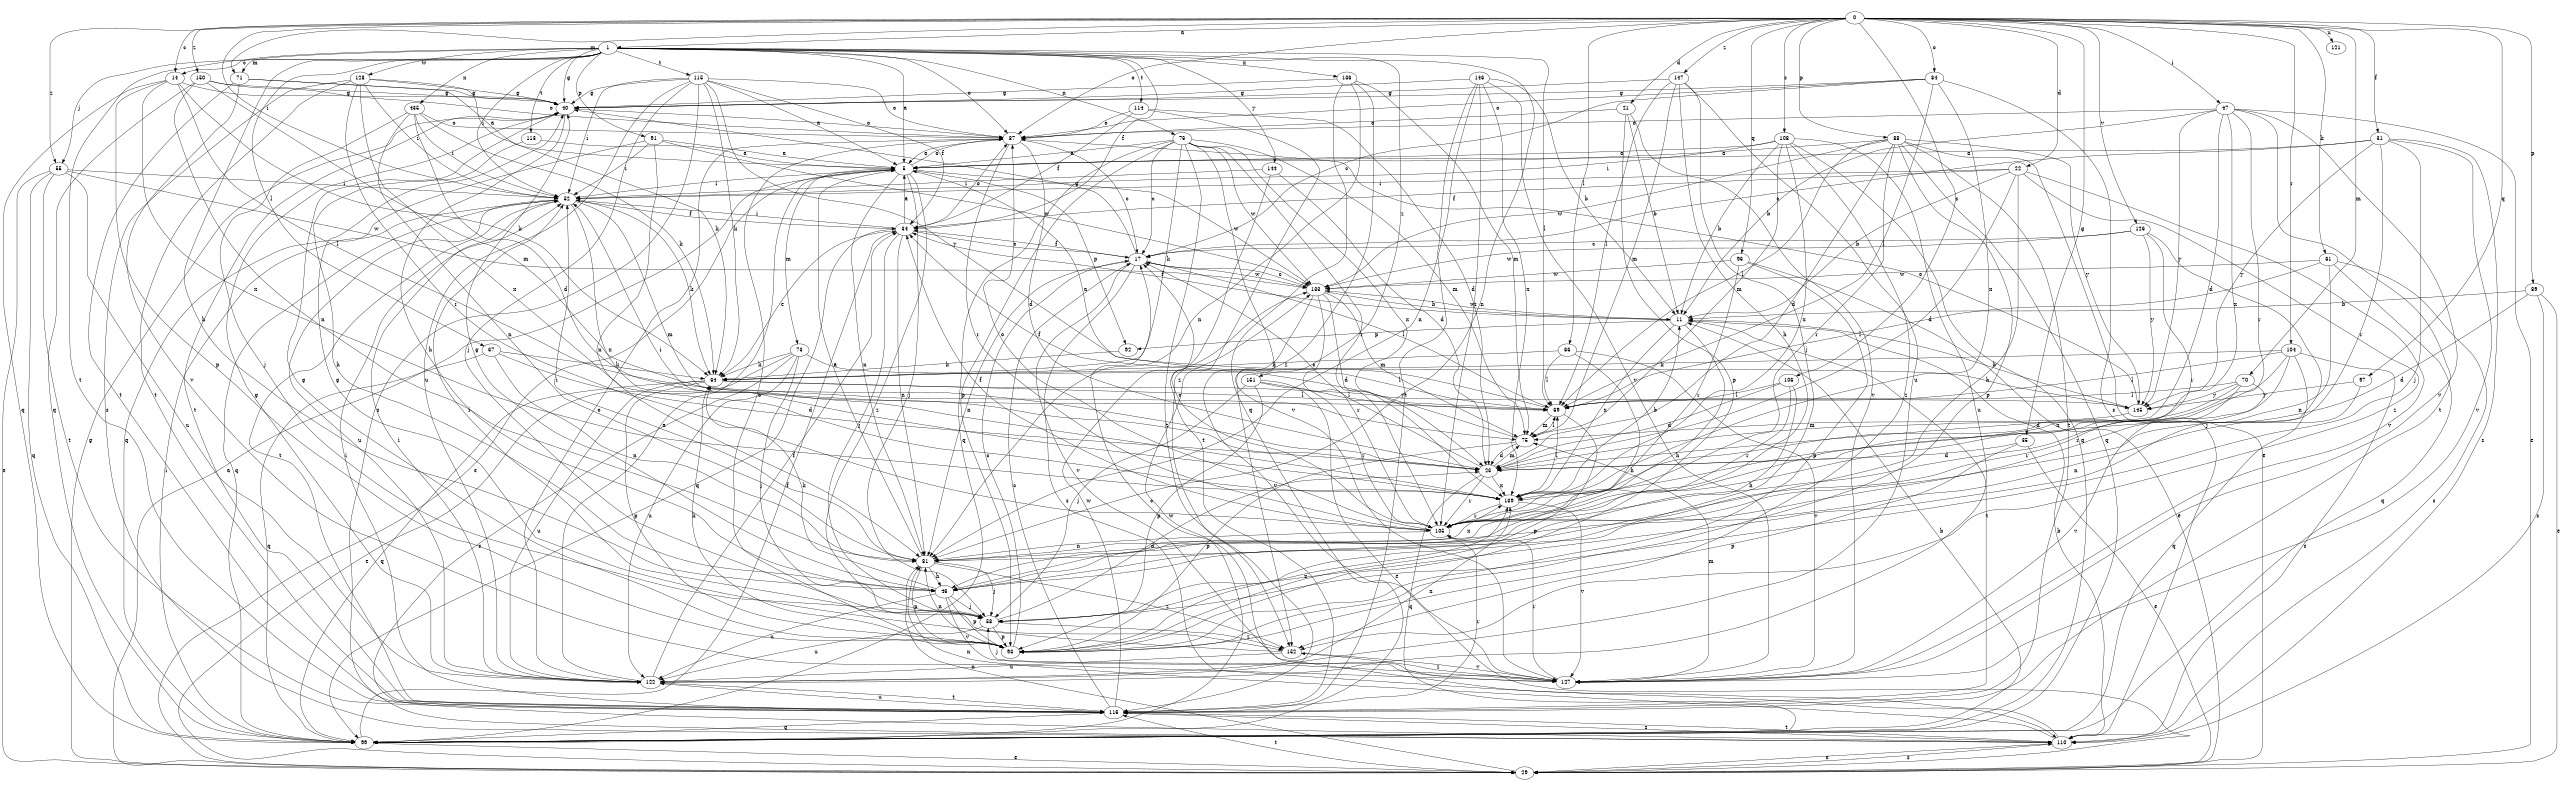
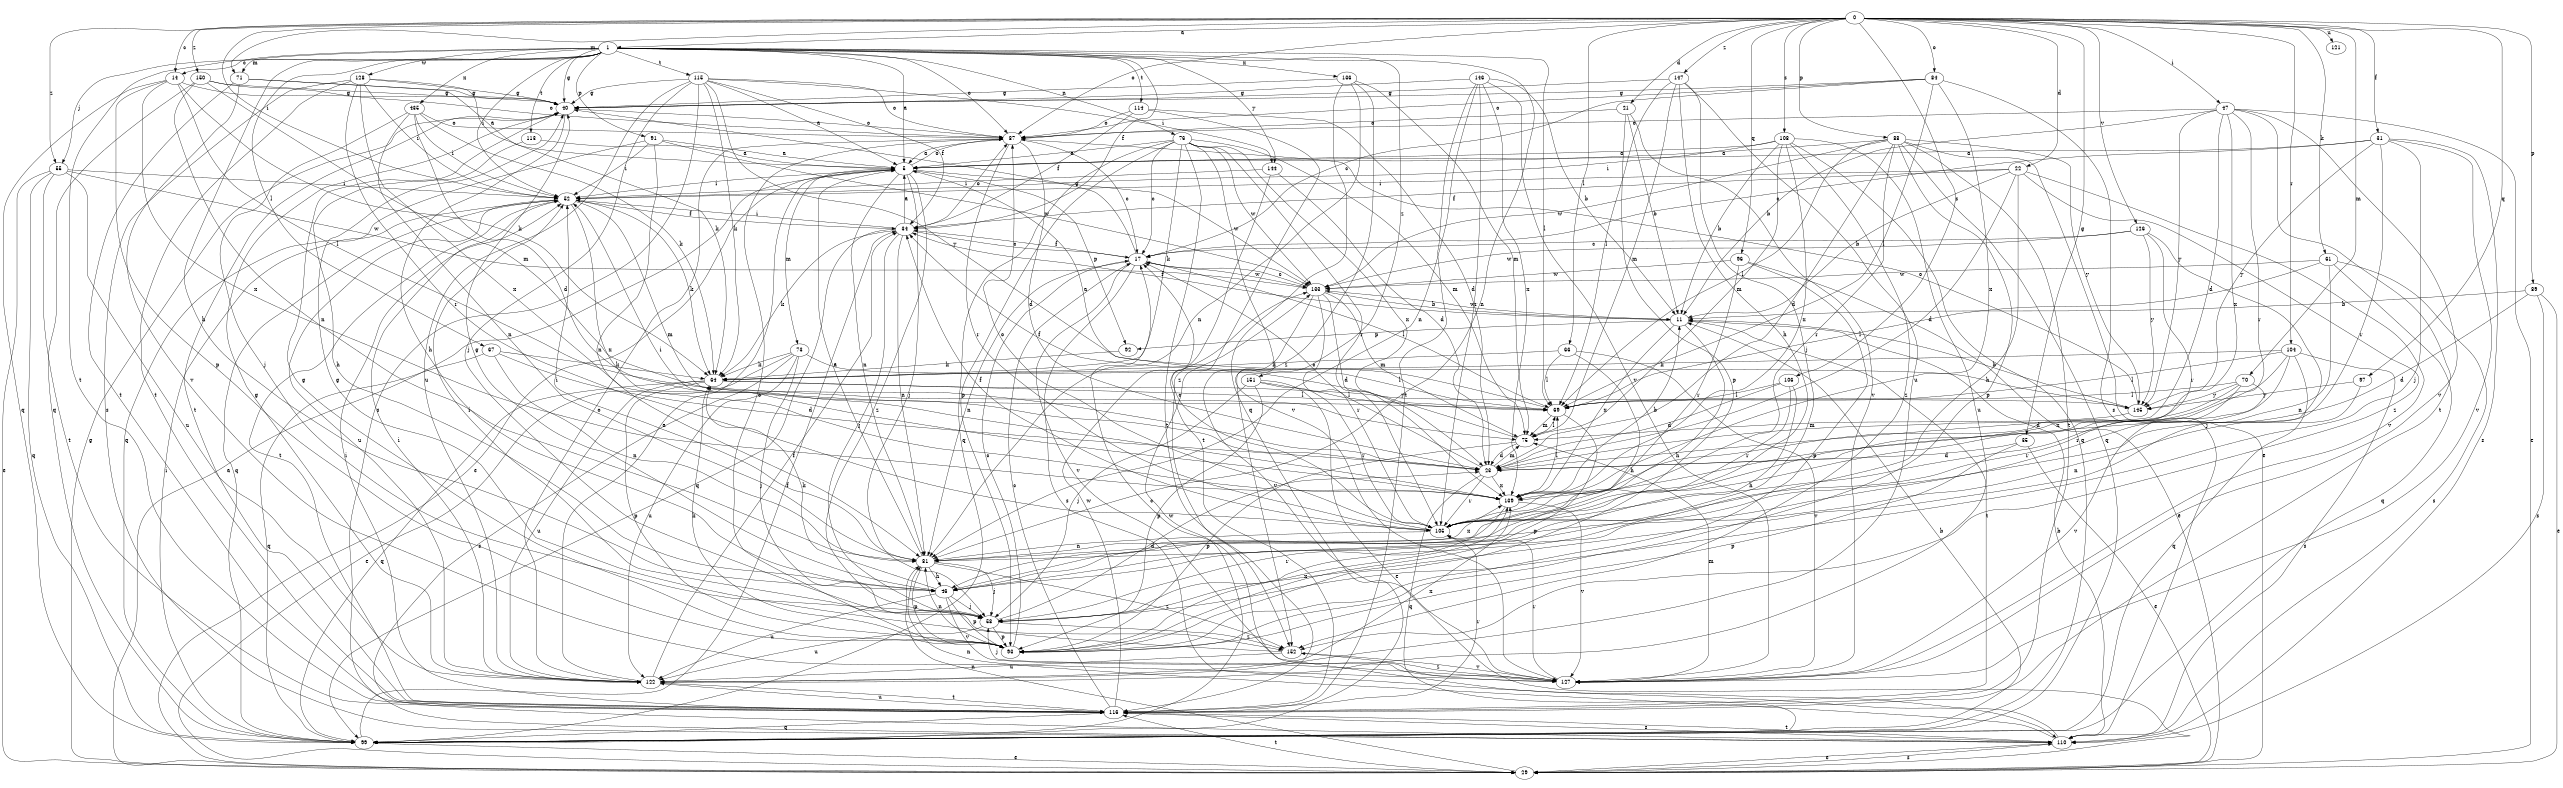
(599, 98) -> (1009, 103)
(782, 305) -> (782, 305)
(1475, 513) -> (1258, 560)
